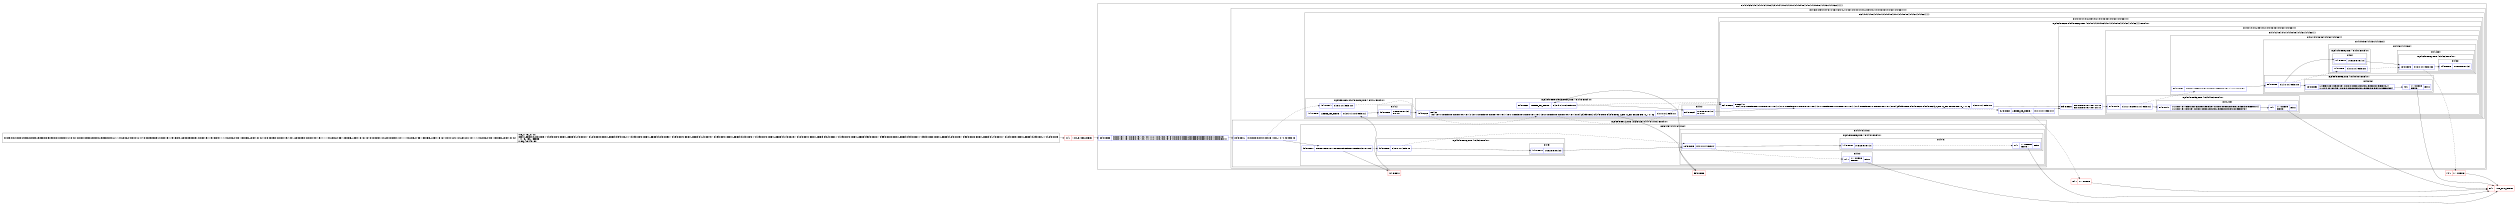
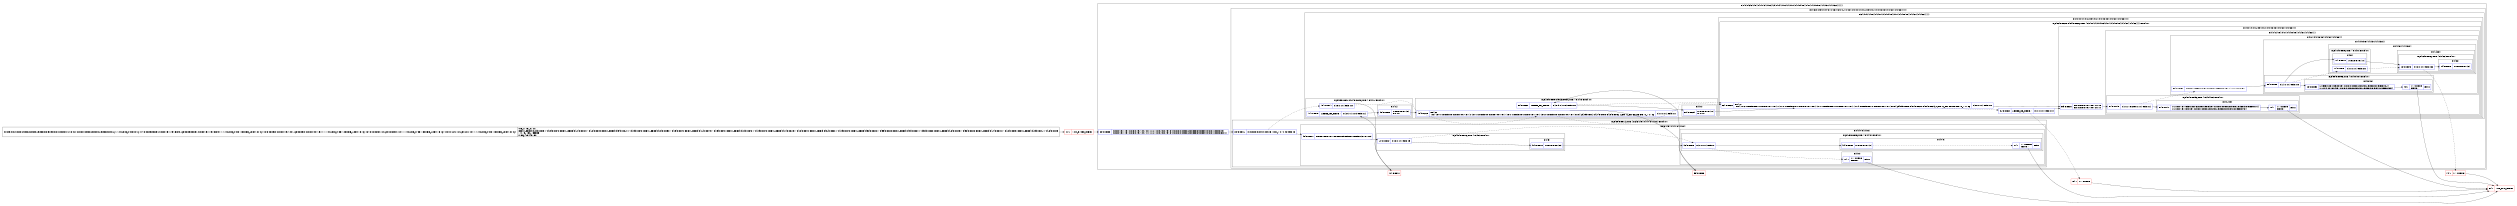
(1740, 104) -> (1739, 104)
(1365, 161) -> (1376, 126)
